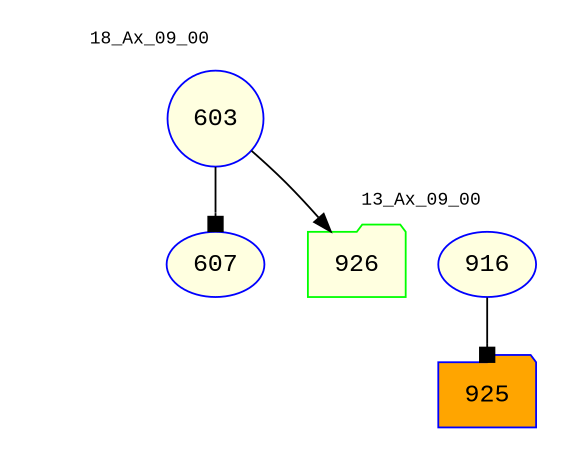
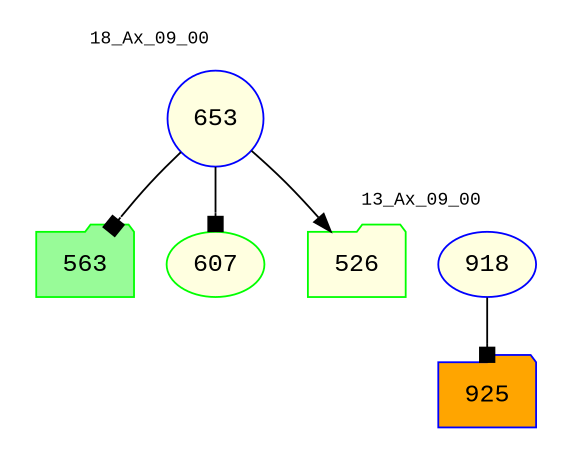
(216, 119) -> (216, 119)
none -> (85, 264)
(216, 264) -> (216, 264)
(357, 264) -> (357, 264)
(487, 264) -> (487, 264)
